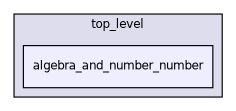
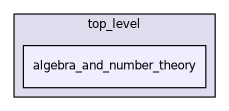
(118, 67) -> (115, 67)
